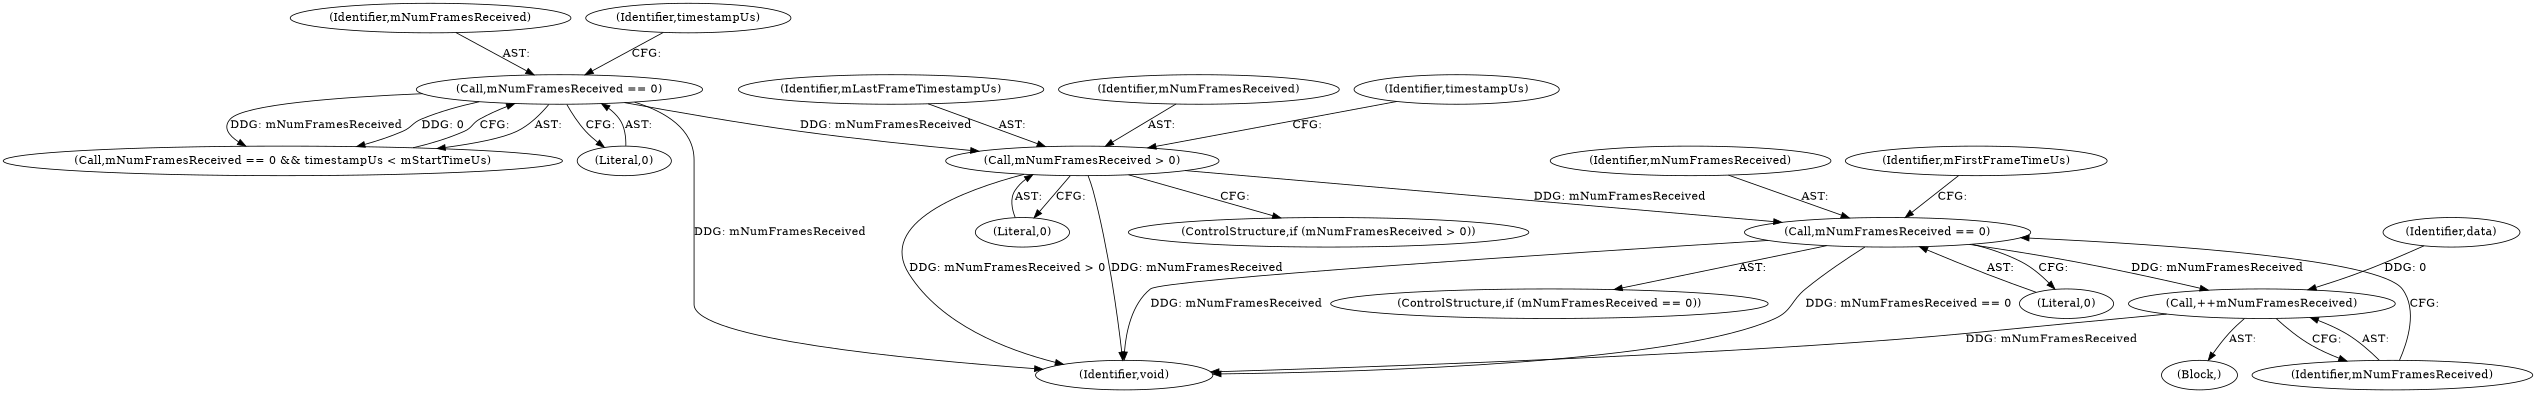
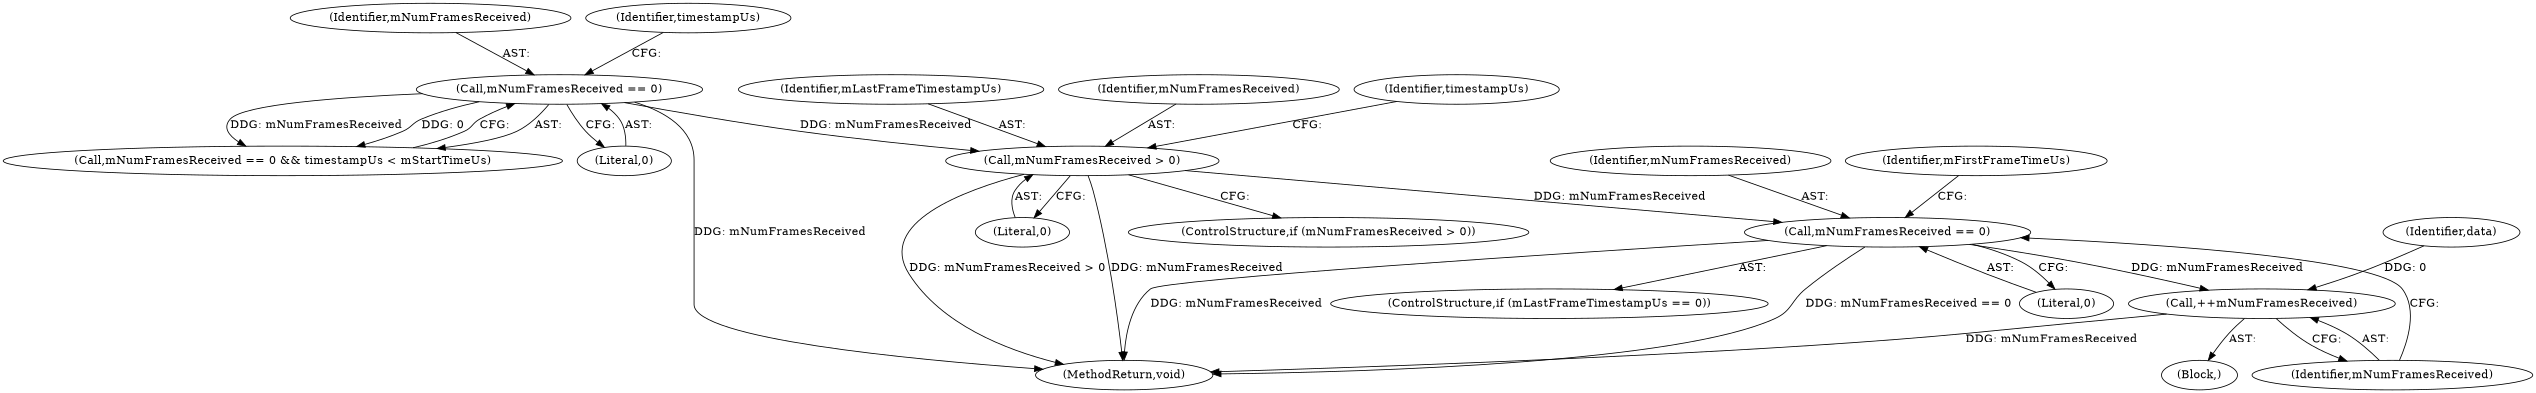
(1549, 304) -> (1549, 304)
(1124, 375) -> (1124, 375)
